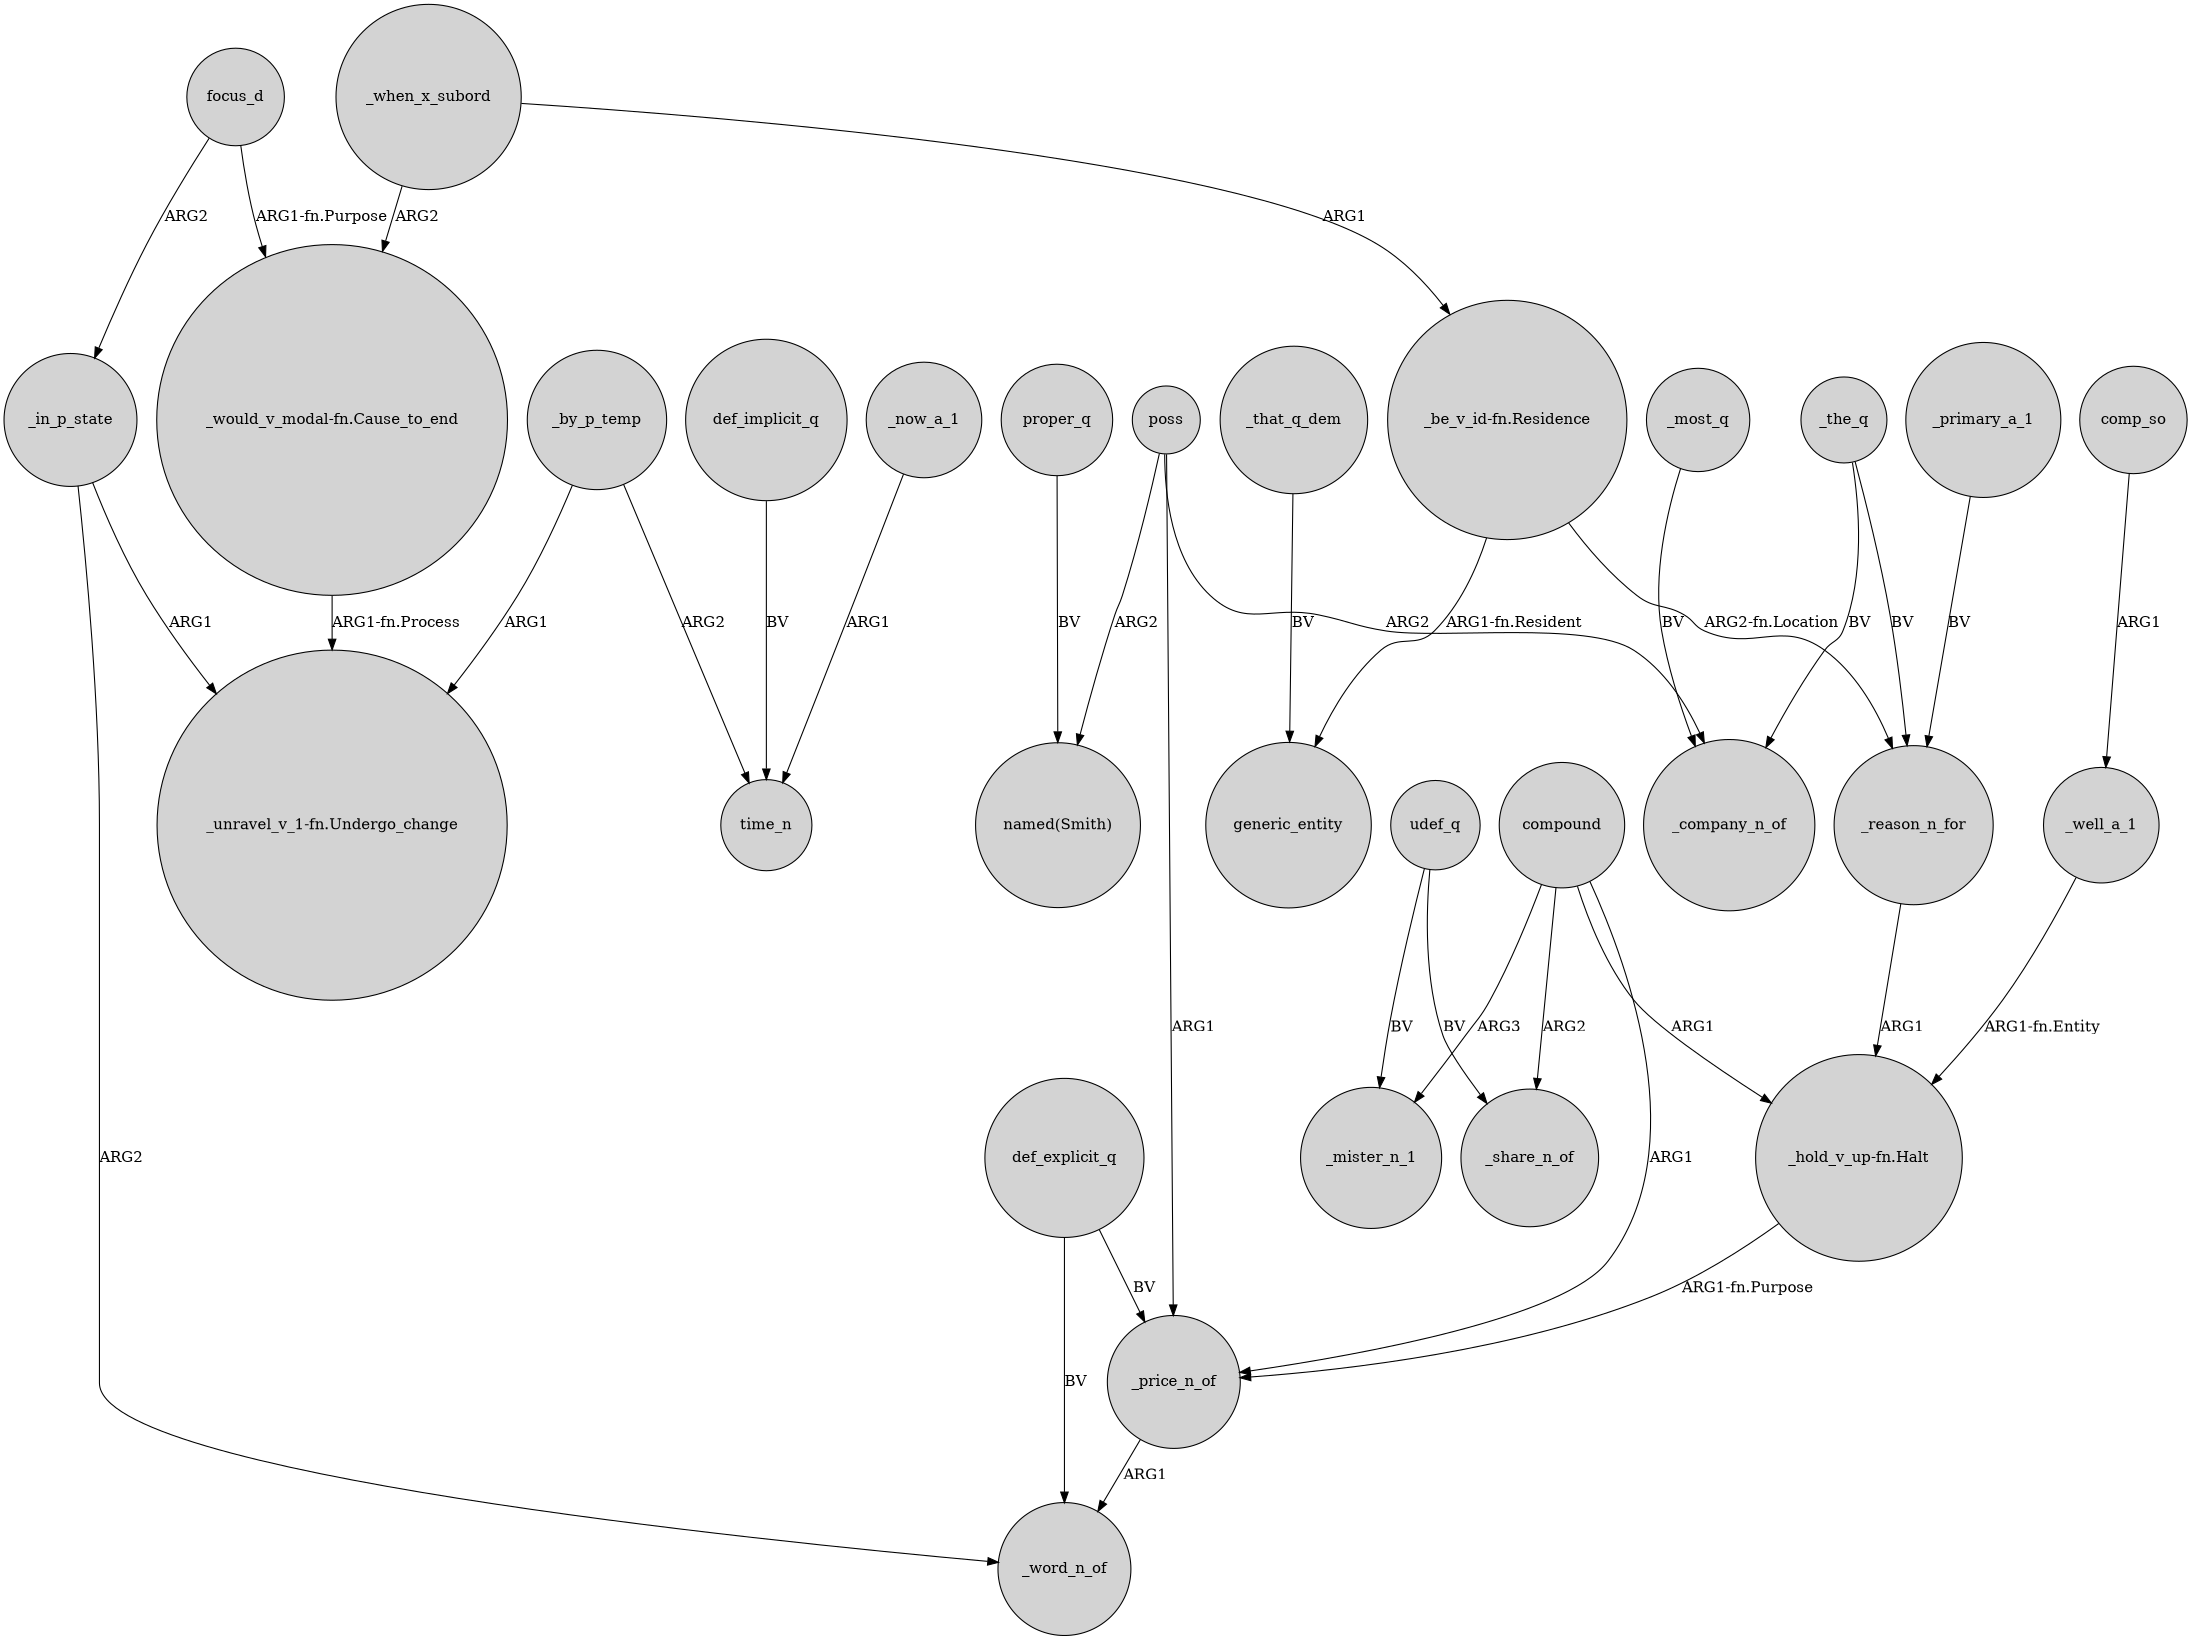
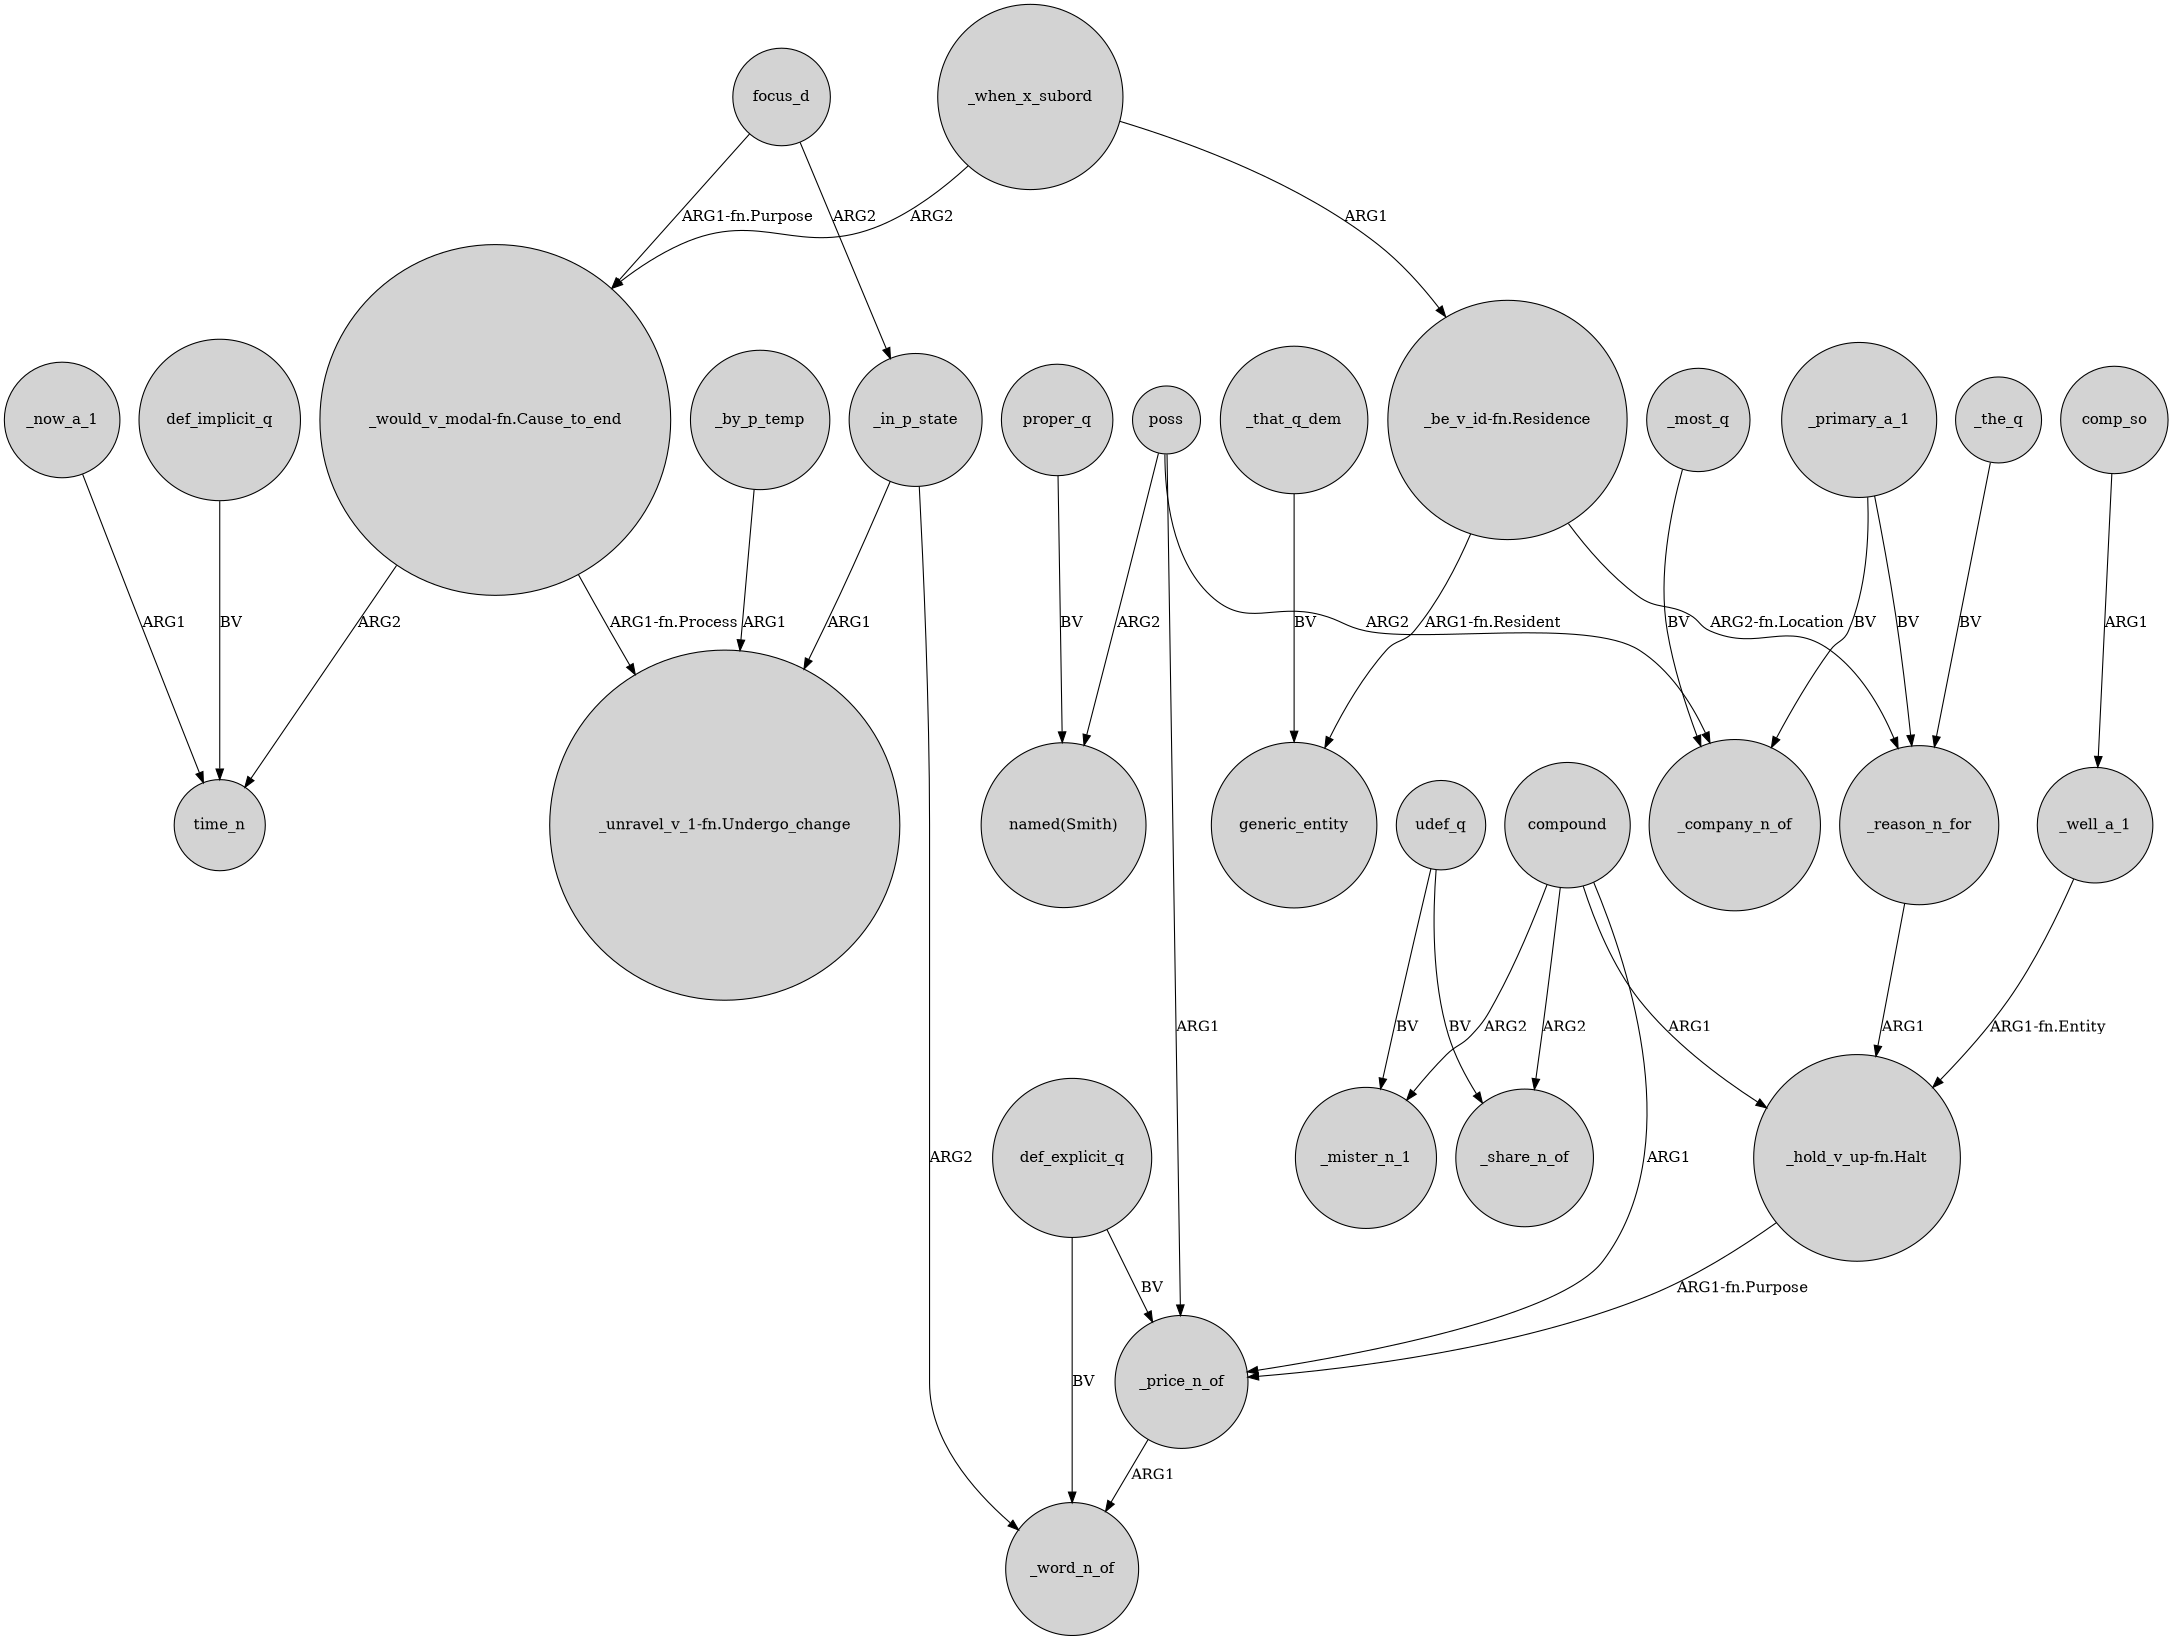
(1849, 612) -> (1850, 628)
(684, 629) -> (324, 672)
(1499, 1027) -> (1506, 1027)
